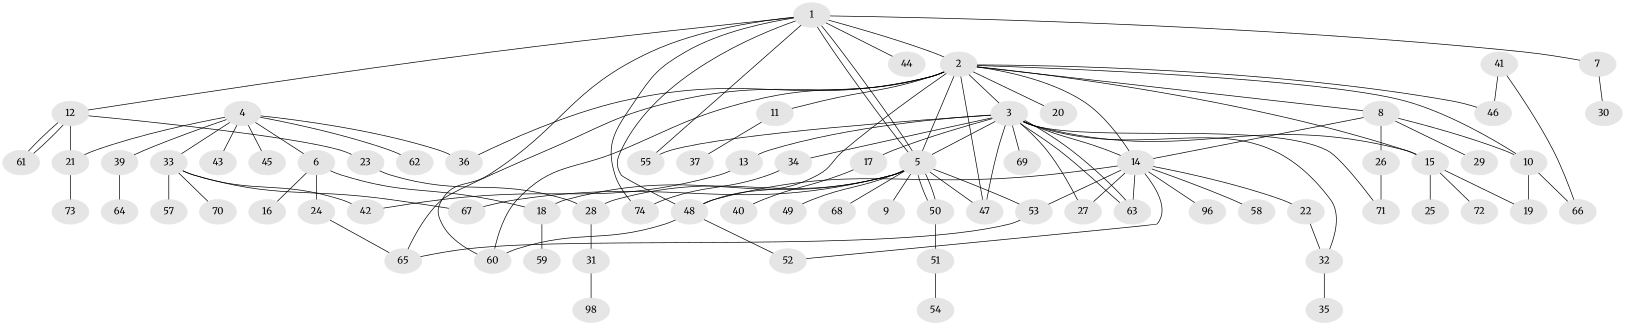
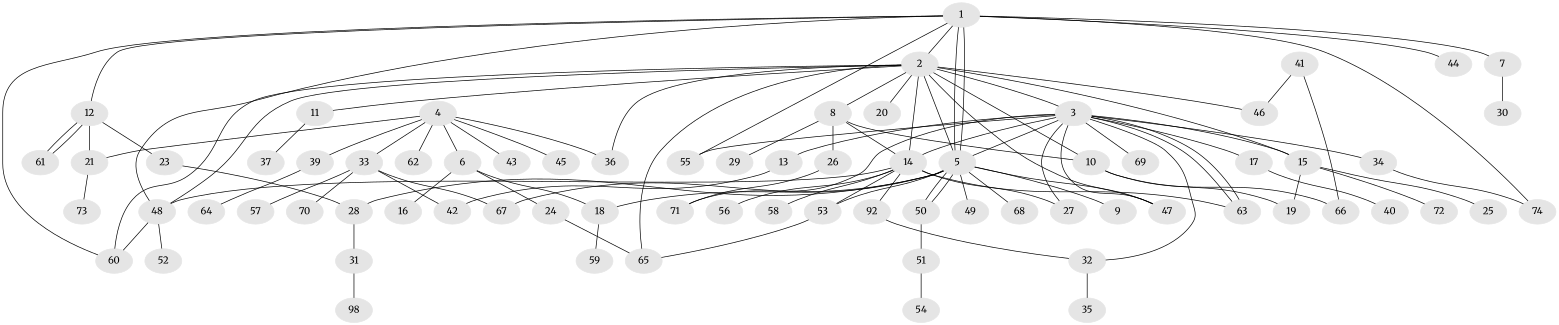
(1207, 212) -> (724, 212)
(1306, 212) -> (872, 212)
(1010, 239) -> none
